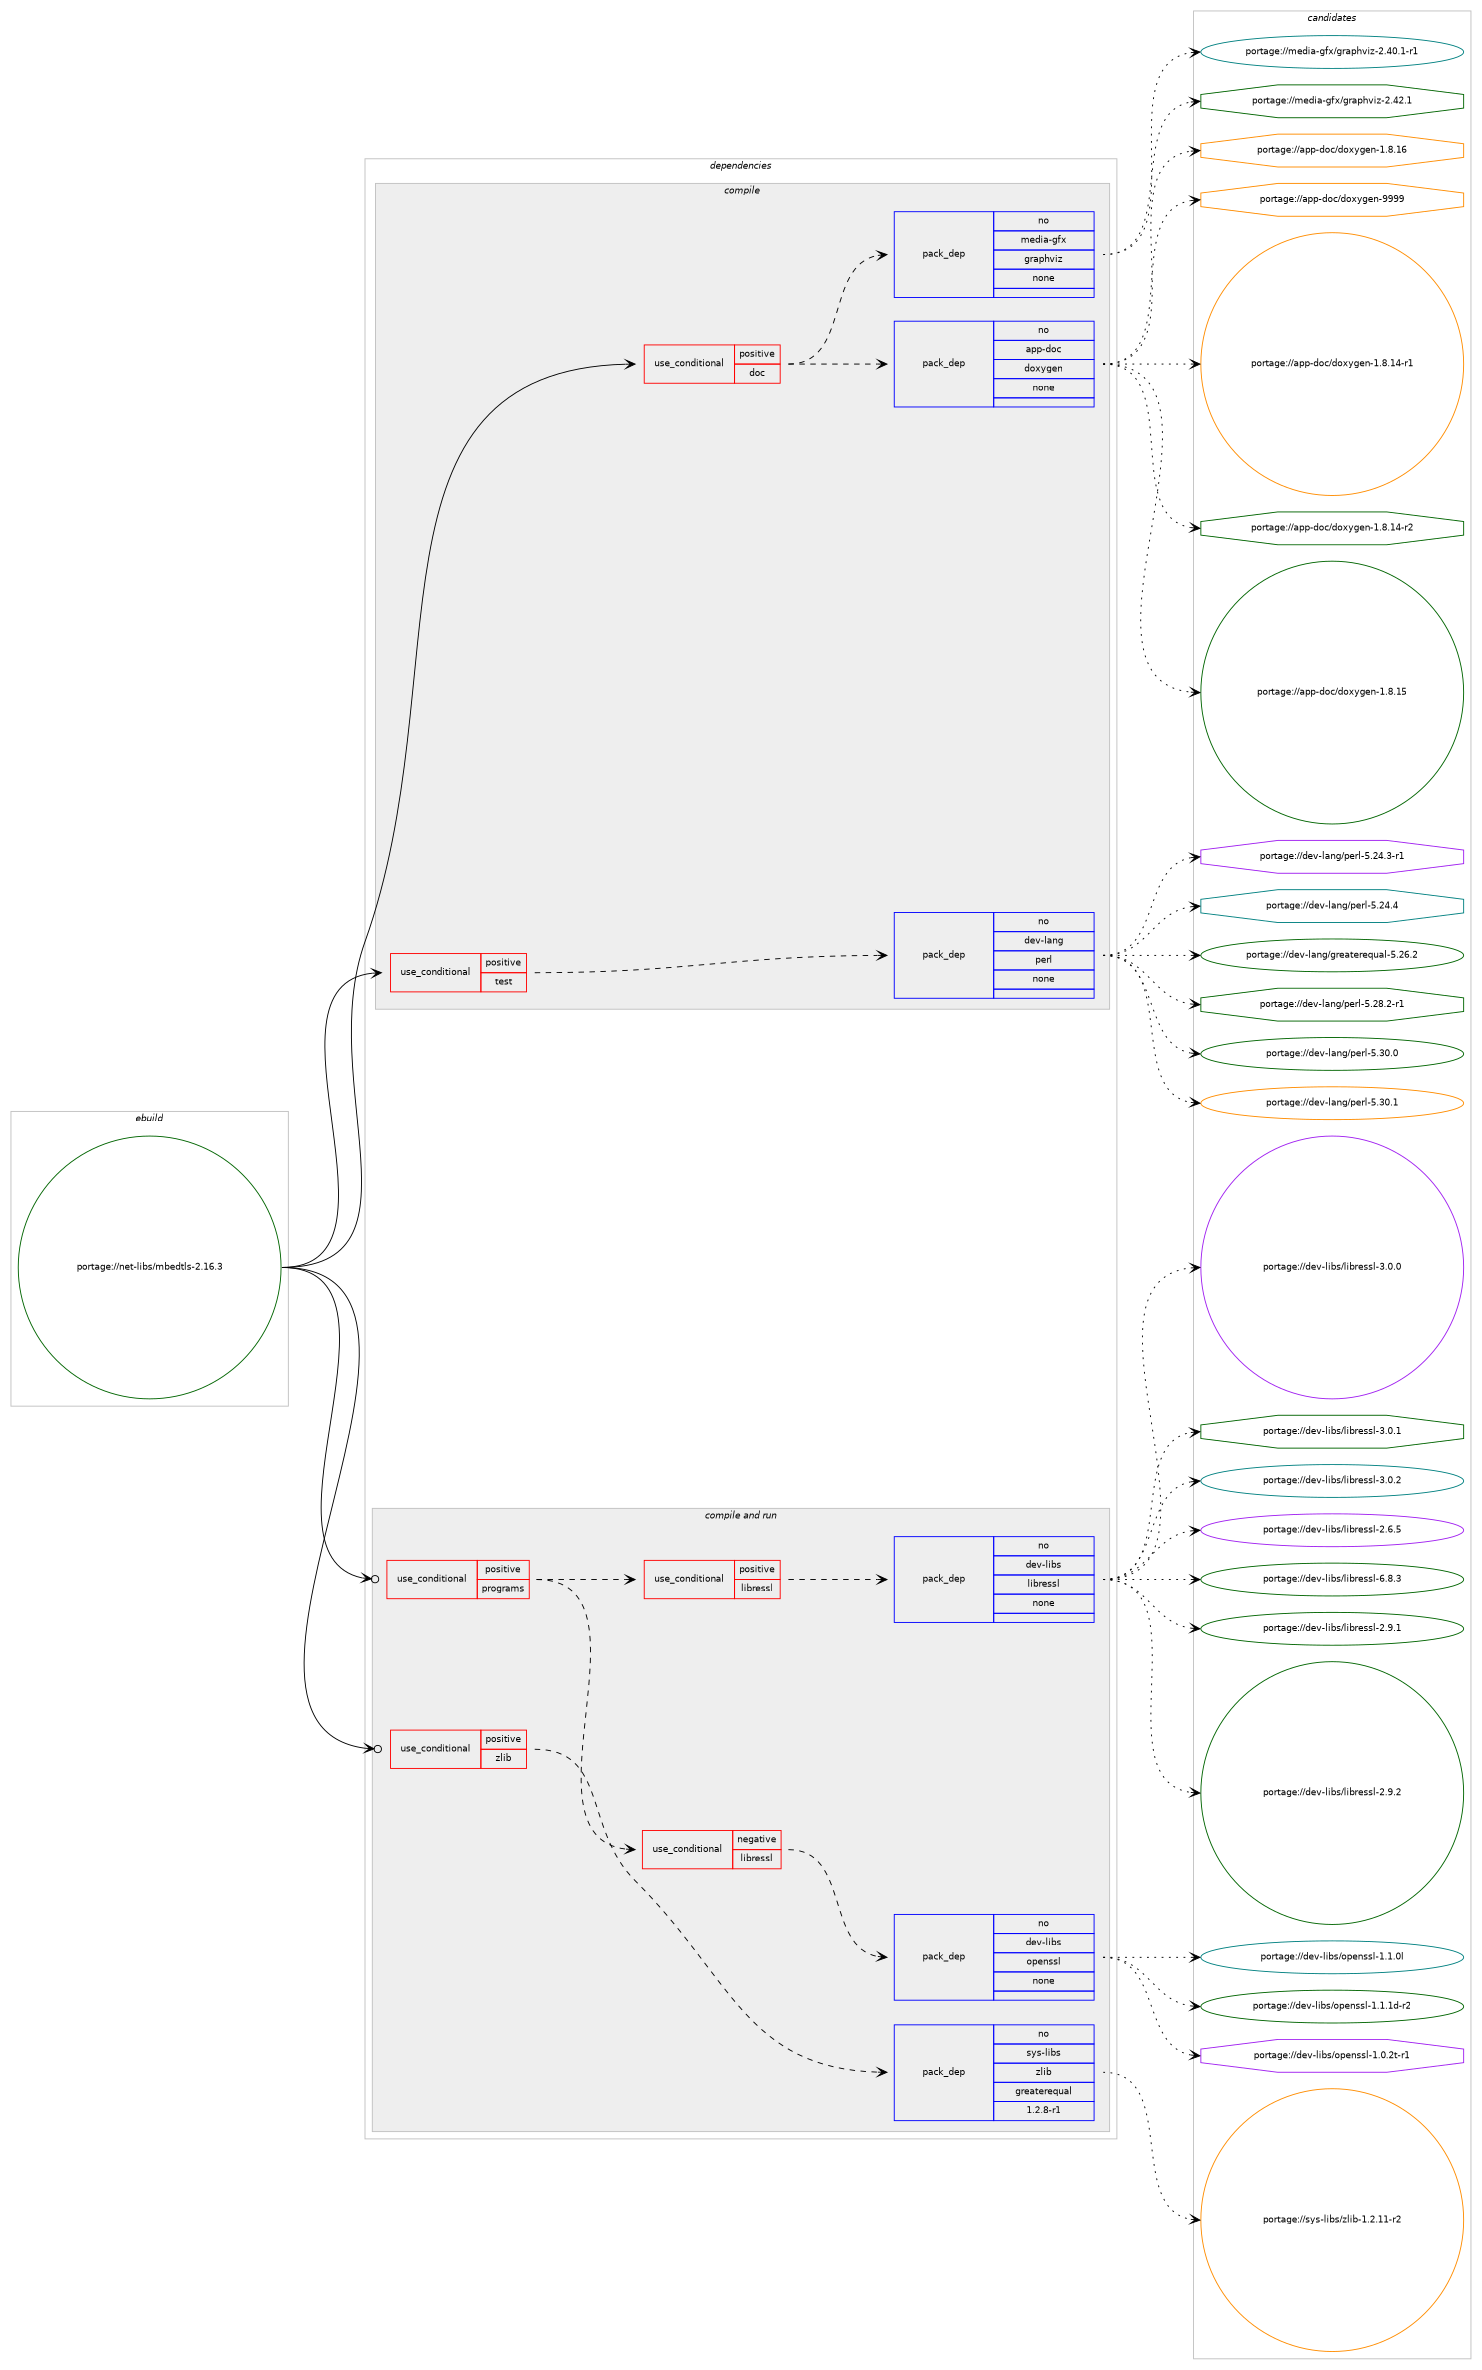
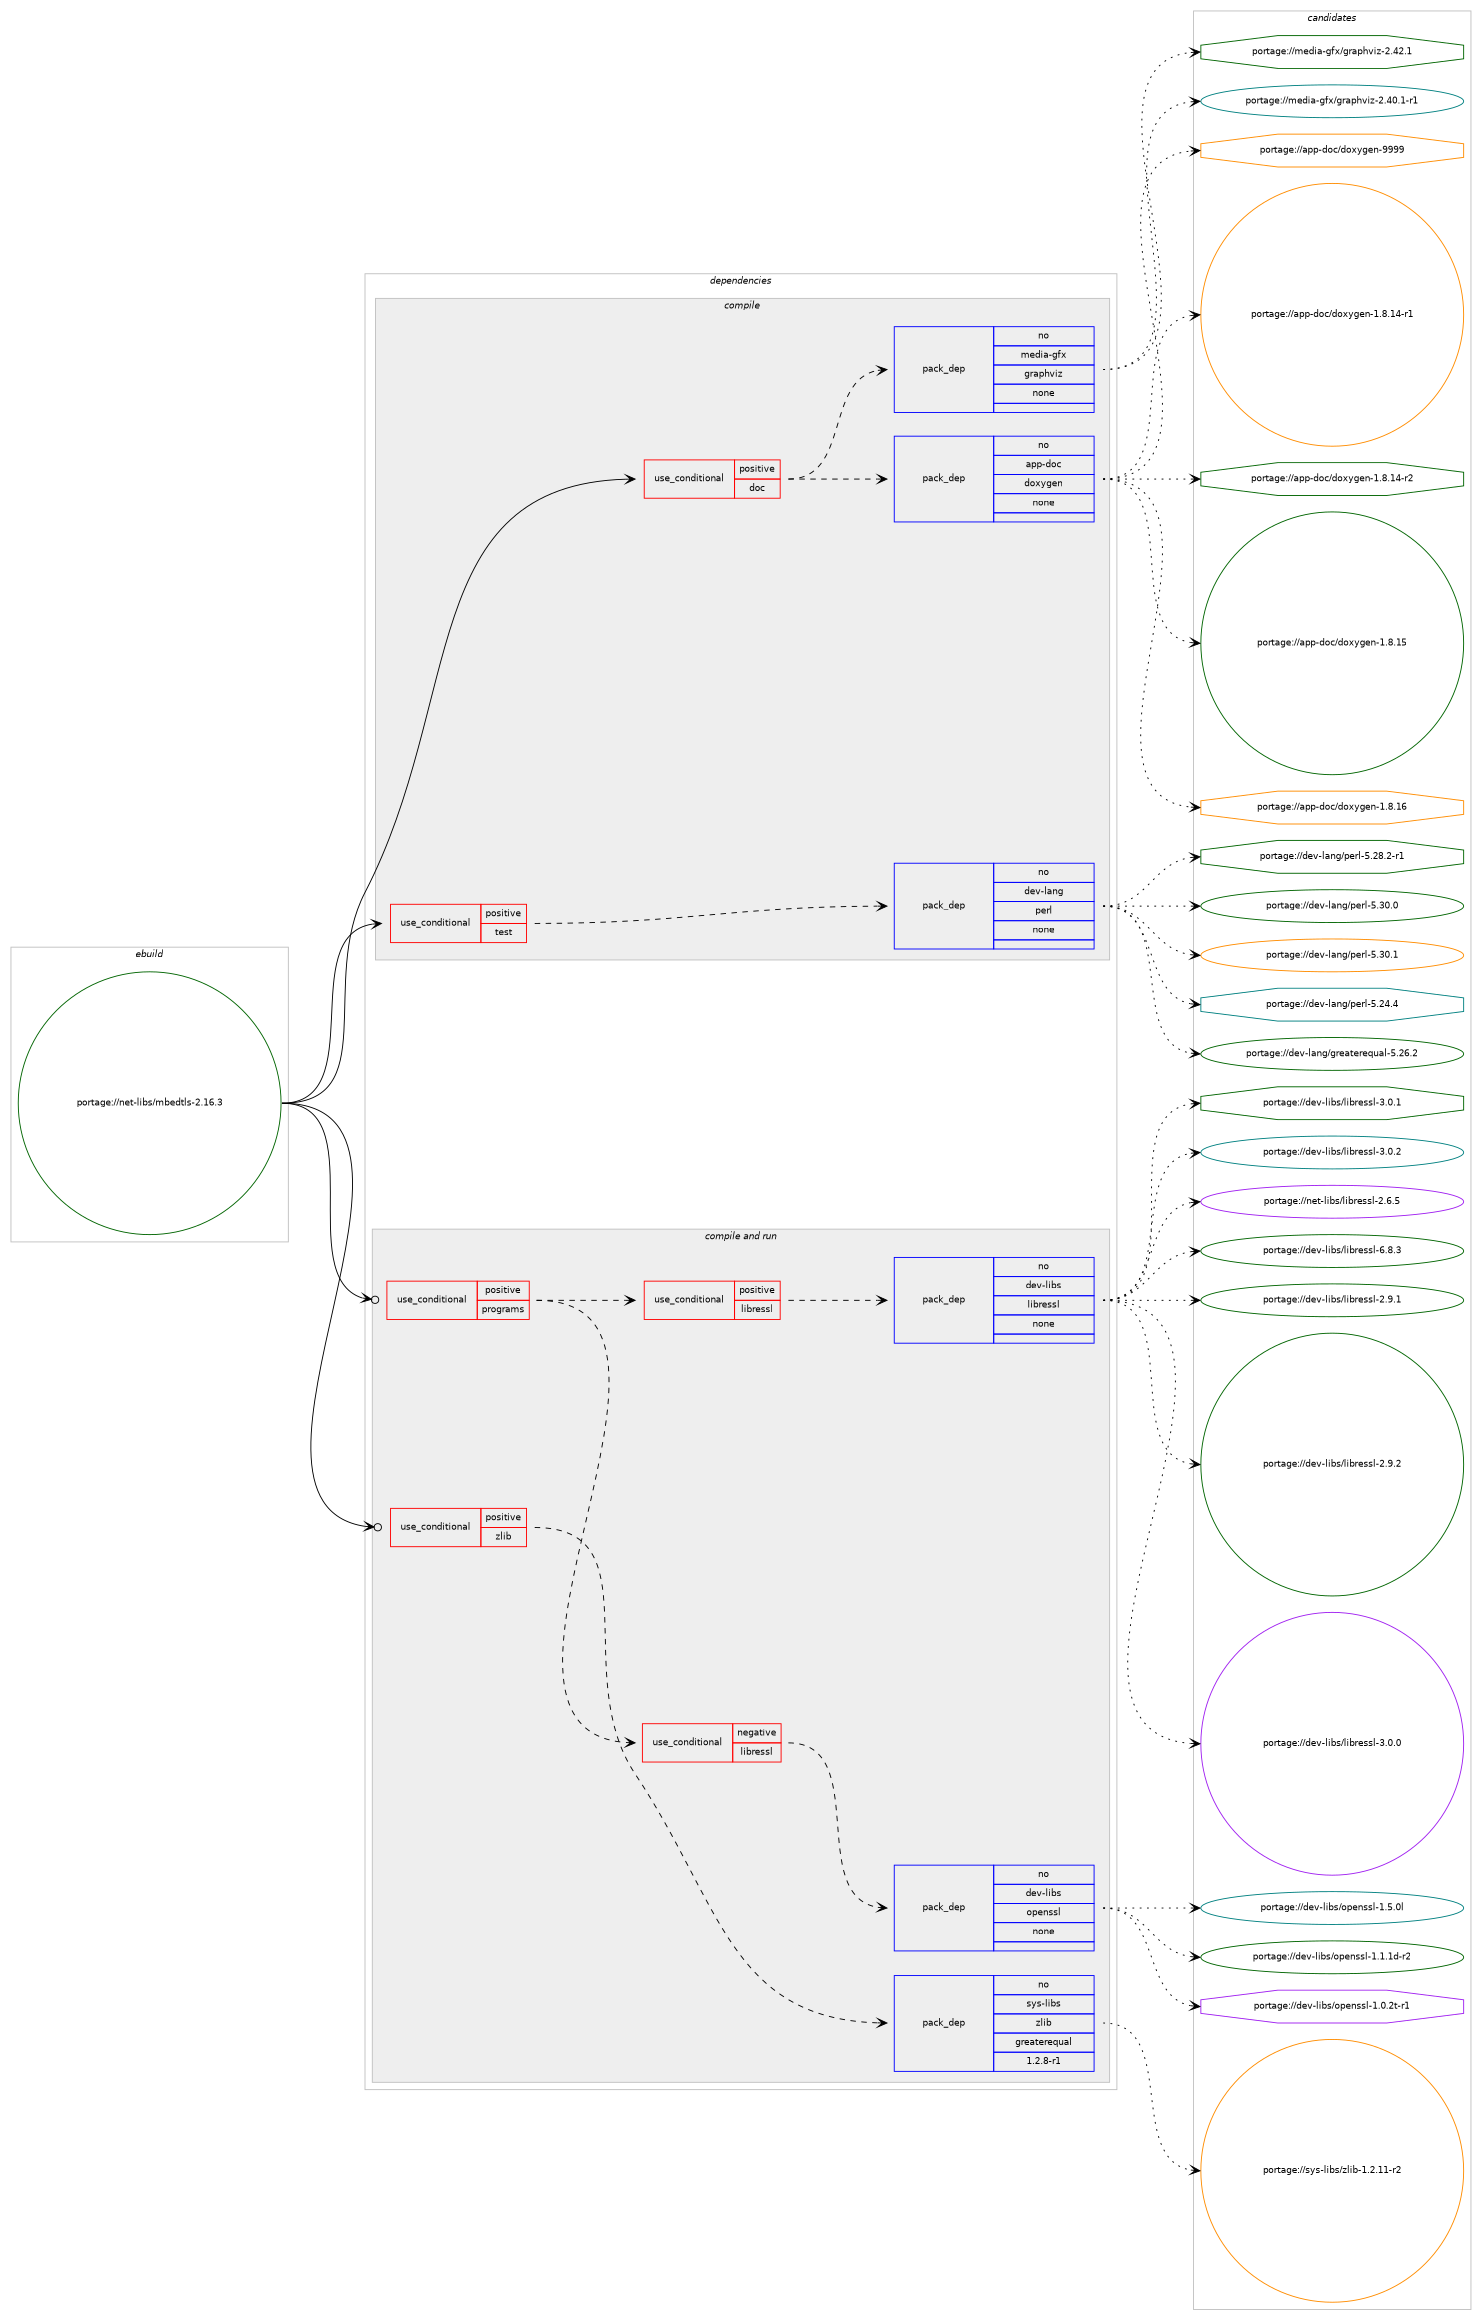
(1332, 857) -> none
(1332, 1530) -> (1332, 1202)
(1332, 1957) -> (1332, 1908)
